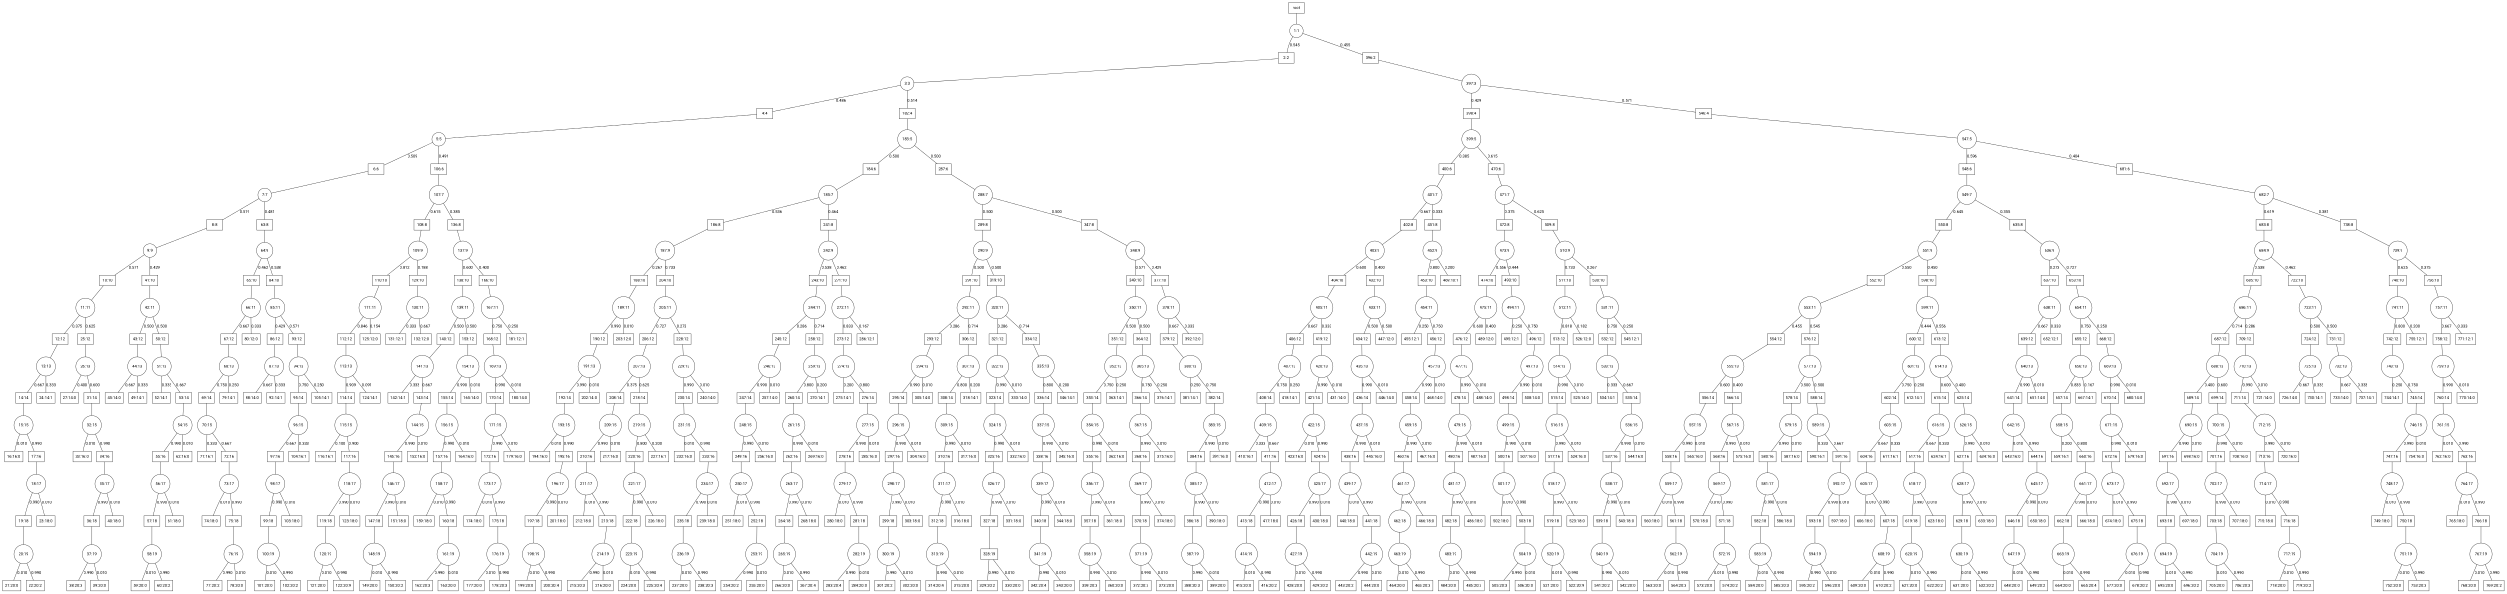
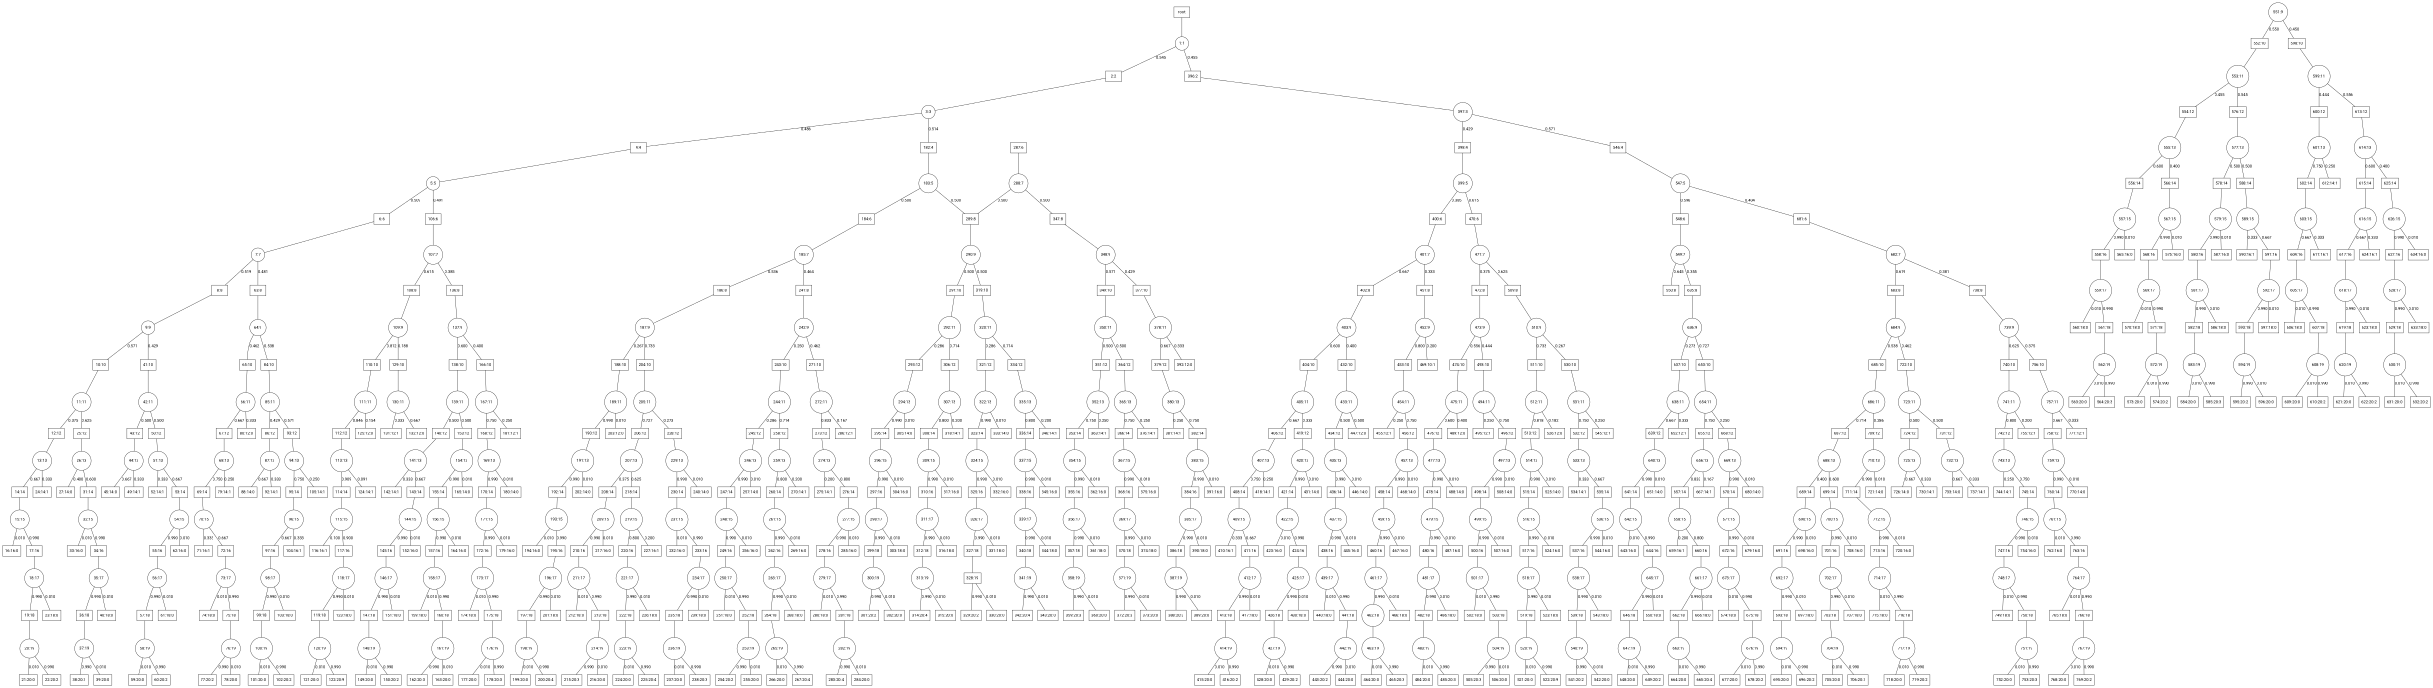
(926, 155) -> (950, 202)
(1936, 236) -> none
(827, 268) -> (799, 346)
